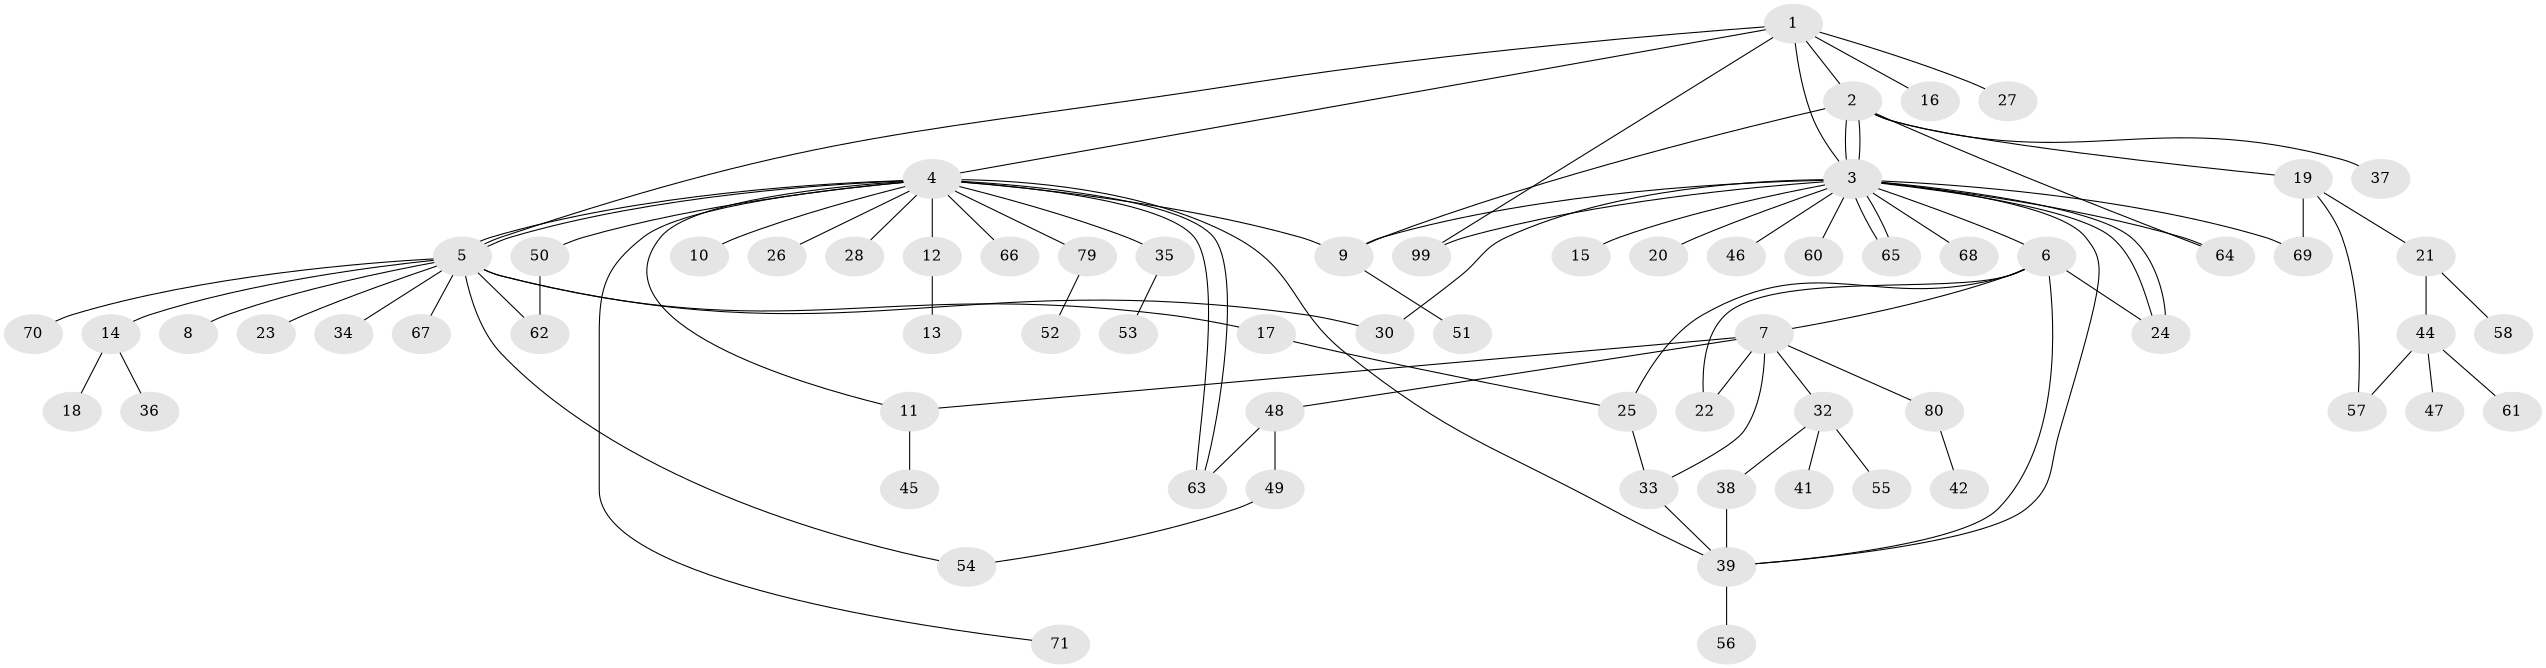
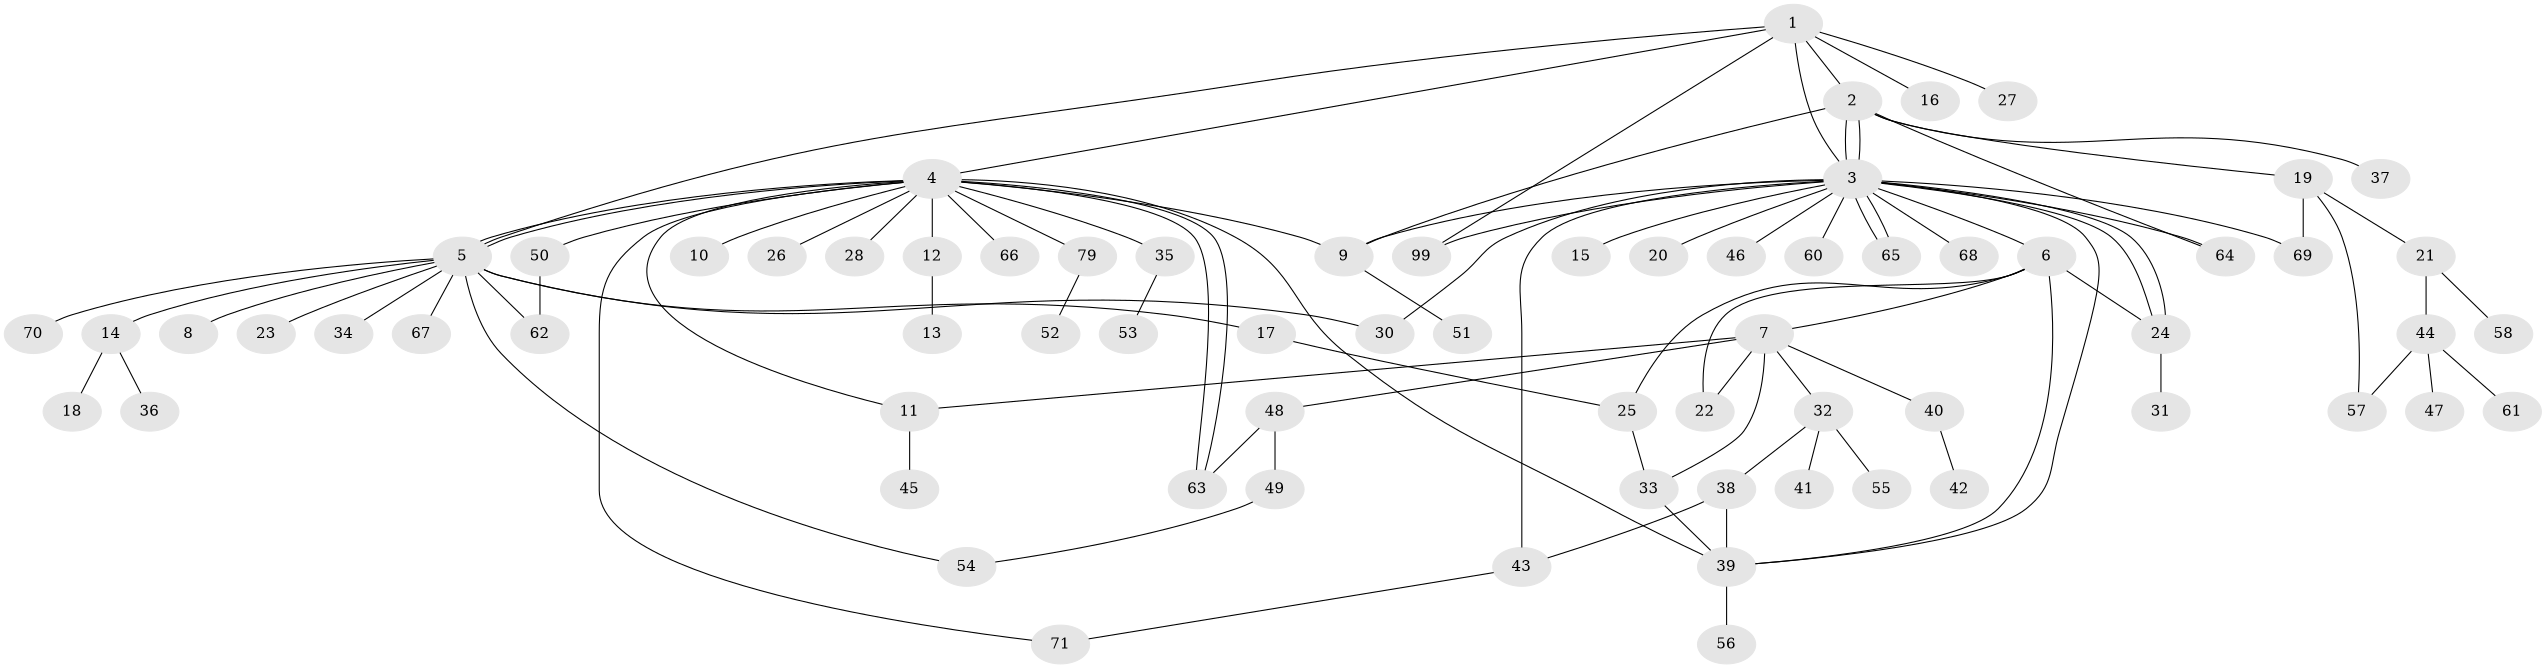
(1935, 412) -> (1935, 412)
none -> (2161, 412)
none -> (1522, 567)
